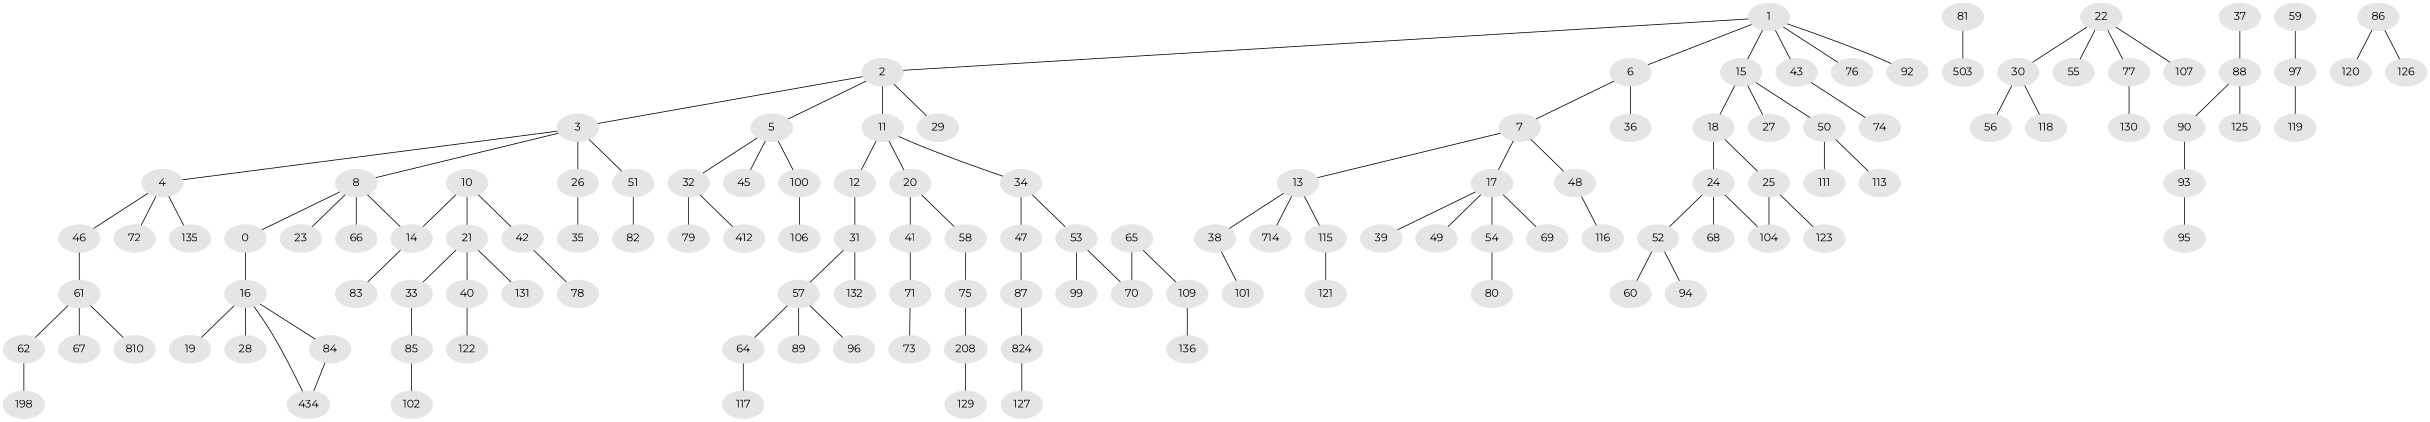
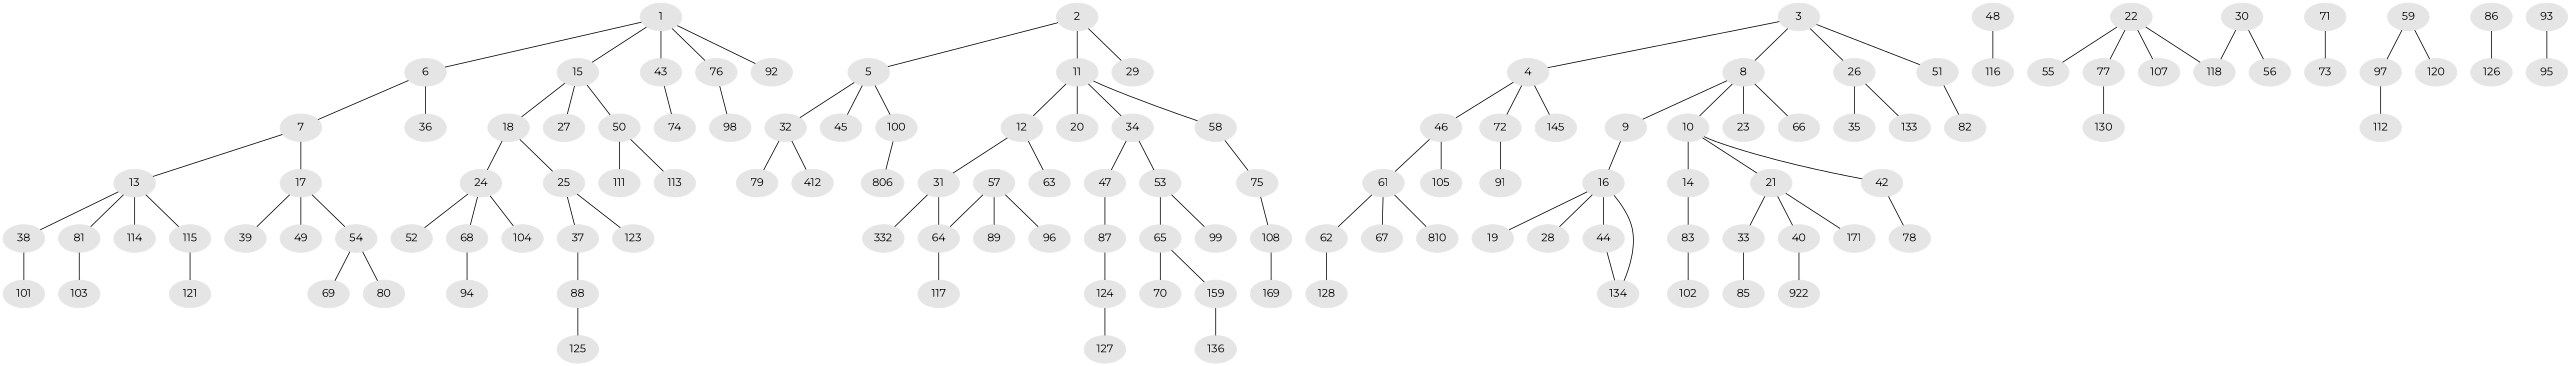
(1326, 45) -> none
(2060, 45) -> (2173, 45)
(2364, 45) -> (2422, 45)
(1963, 72) -> (79, 294)
(730, 100) -> none
none -> (730, 128)
none -> (1910, 128)
(2184, 128) -> none
(2295, 128) -> (2381, 128)
(1547, 155) -> none
none -> (1050, 183)
none -> (1441, 183)
none -> (1500, 183)
none -> (107, 211)
(384, 211) -> (1716, 100)
(938, 211) -> (1145, 102)
(1520, 211) -> (342, 266)
(1769, 211) -> (571, 211)
(190, 239) -> (1556, 128)
(245, 239) -> (1626, 128)
(799, 239) -> (883, 183)
(910, 239) -> none
(1270, 239) -> (135, 239)
(827, 266) -> (939, 211)
(1104, 266) -> (1160, 211)
(1672, 266) -> (467, 266)
(522, 294) -> (1854, 239)
(855, 294) -> (883, 239)
(1187, 294) -> (1216, 294)
(1630, 294) -> none
(330, 349) -> (1604, 239)
(467, 349) -> (1799, 294)
(966, 349) -> (1271, 239)
(1022, 349) -> (1105, 294)
(412, 377) -> (1688, 266)
(24, 405) -> (1327, 294)
(309, 405) -> (1618, 294)
(966, 405) -> (1271, 294)
